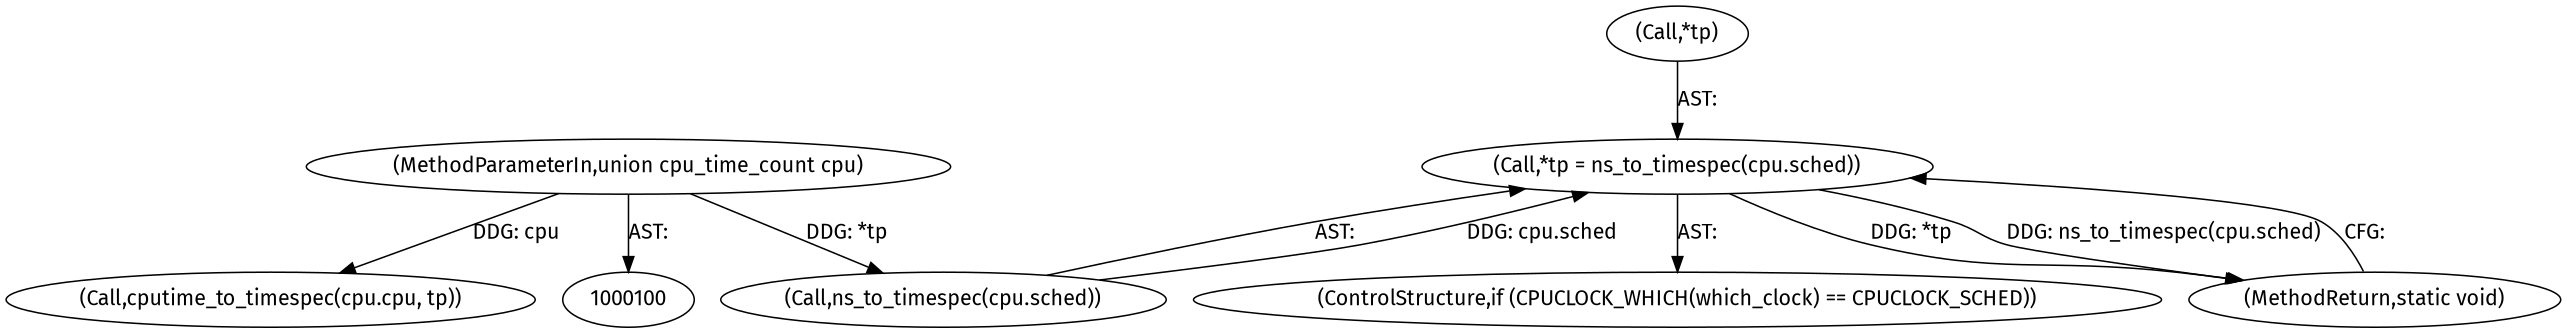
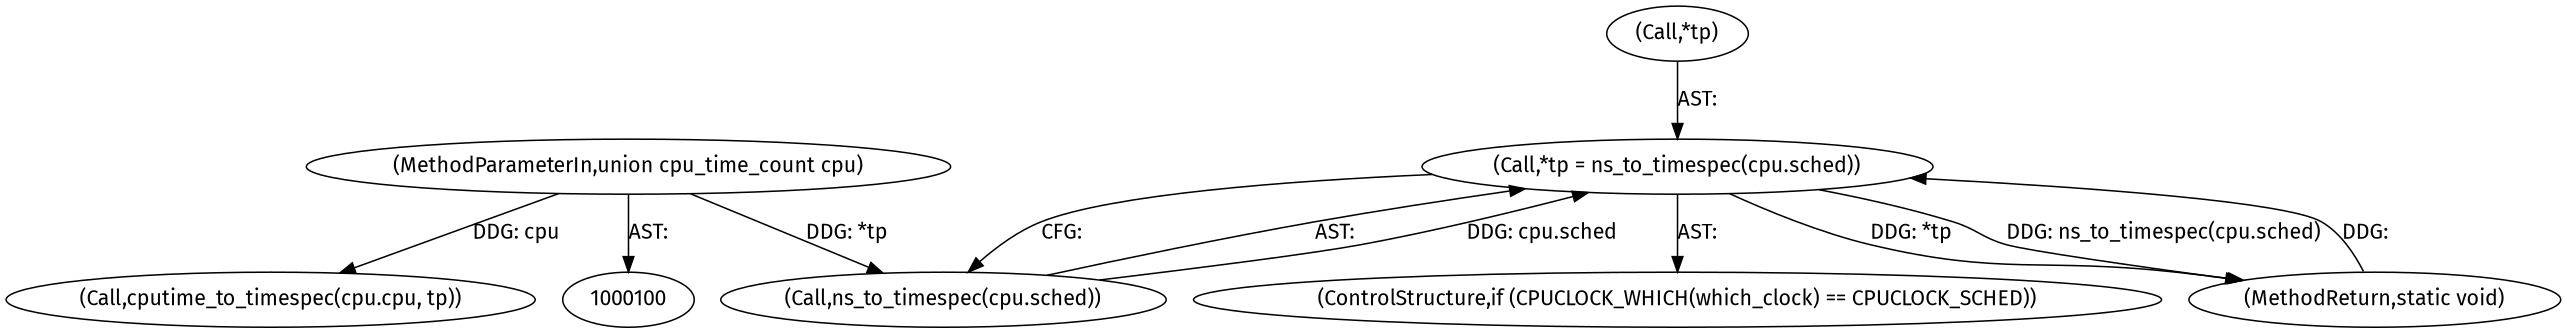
none -> (1199, 191)
(2368, 233) -> (2368, 233)
